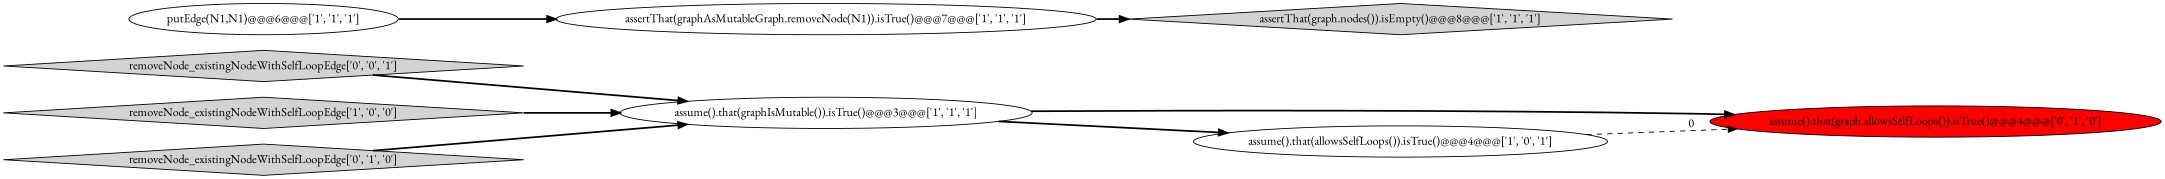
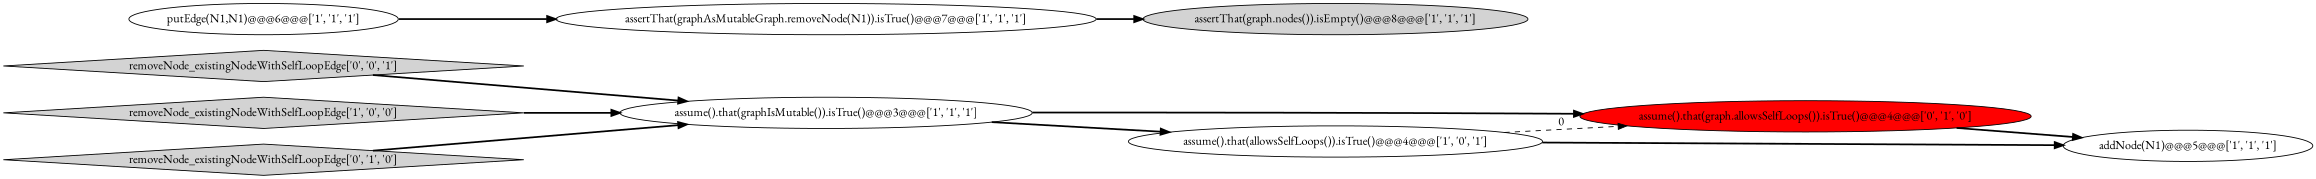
(1401, 19) -> (1336, 19)
none -> (2188, 146)
